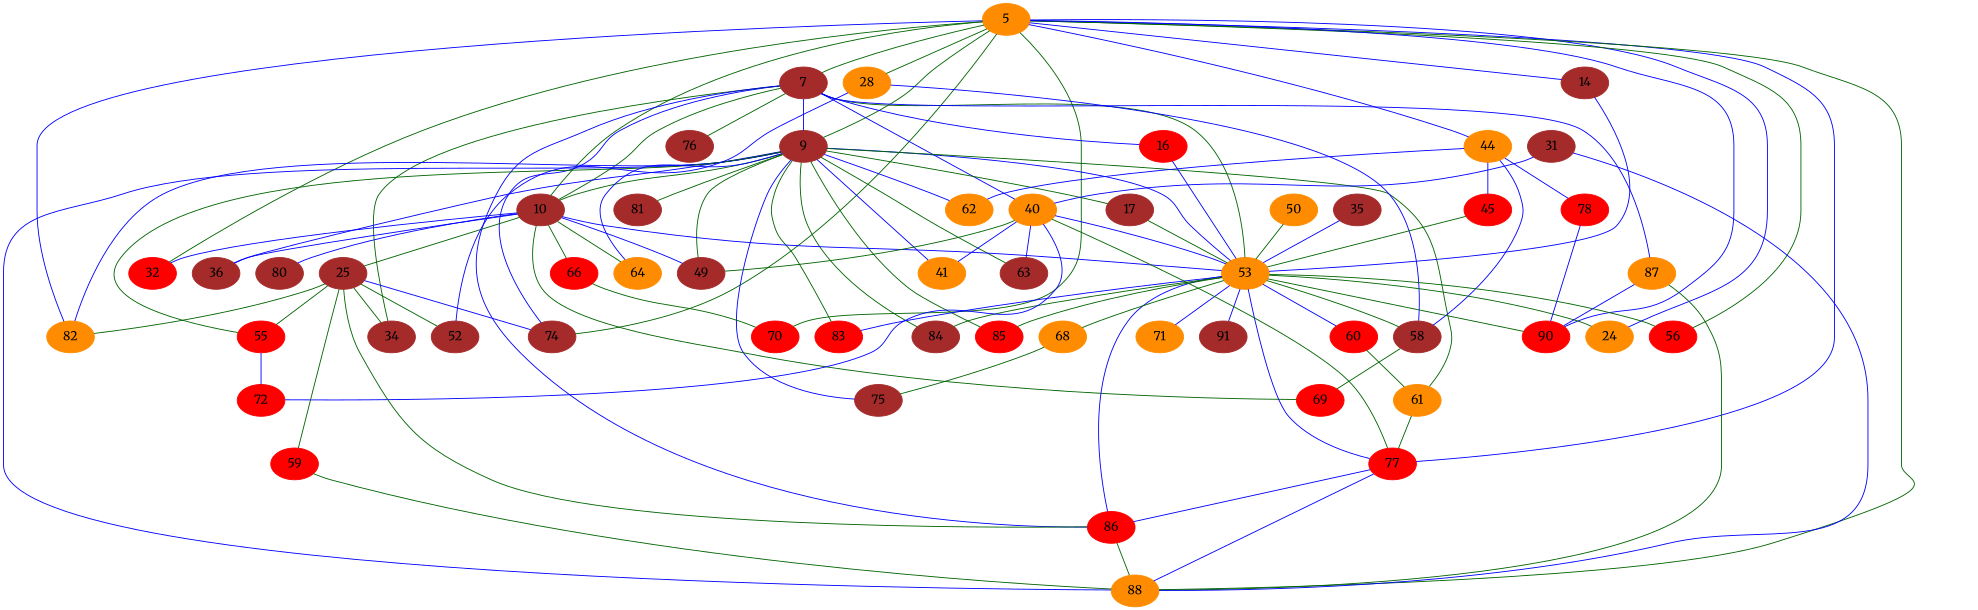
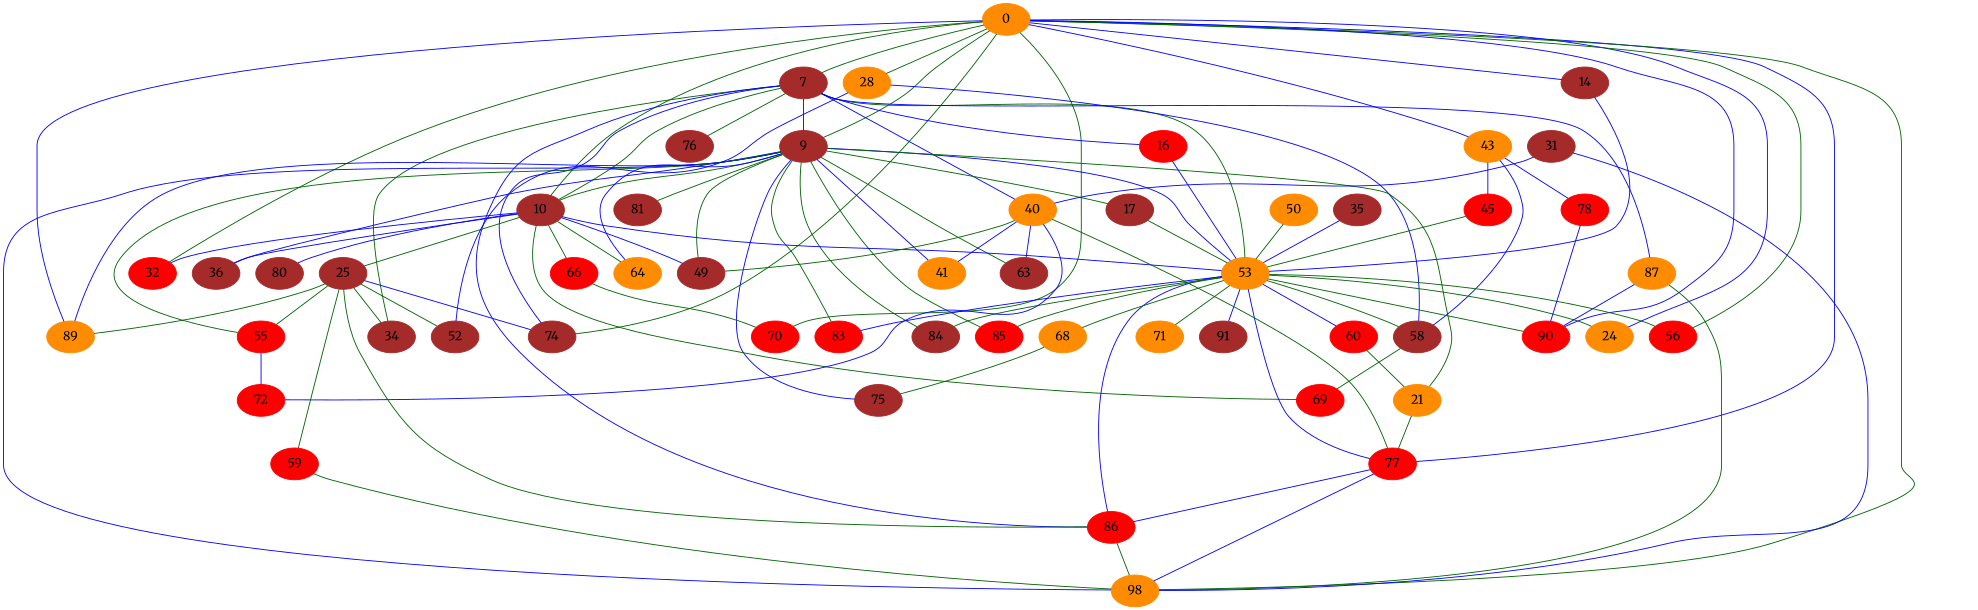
(1006, 19) -> (1006, 19)
(1488, 146) -> (1488, 146)
(969, 210) -> none
(1141, 237) -> none
(1202, 305) -> (1202, 305)
(71, 337) -> (71, 337)
(1417, 400) -> (1417, 400)
(1135, 591) -> (1135, 591)
